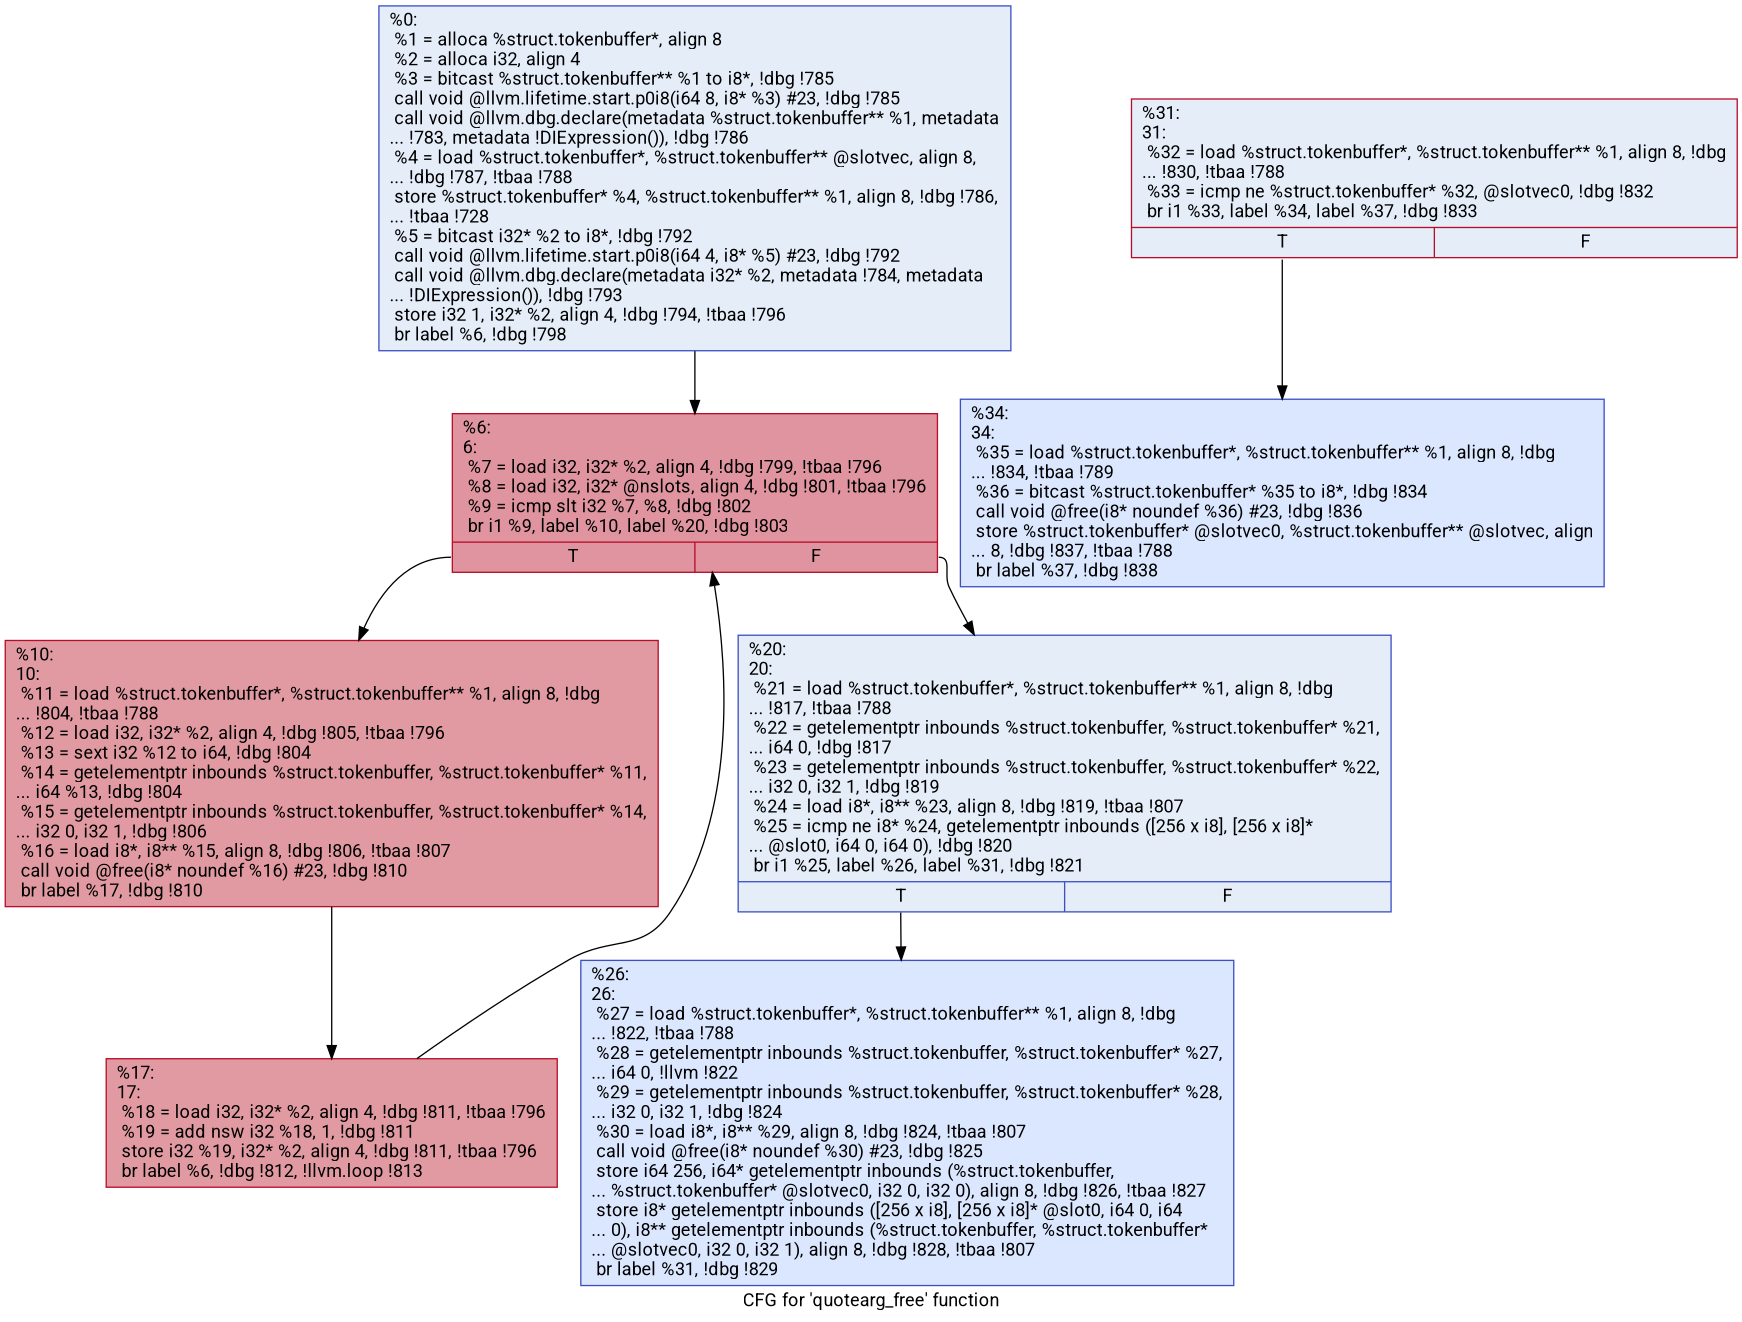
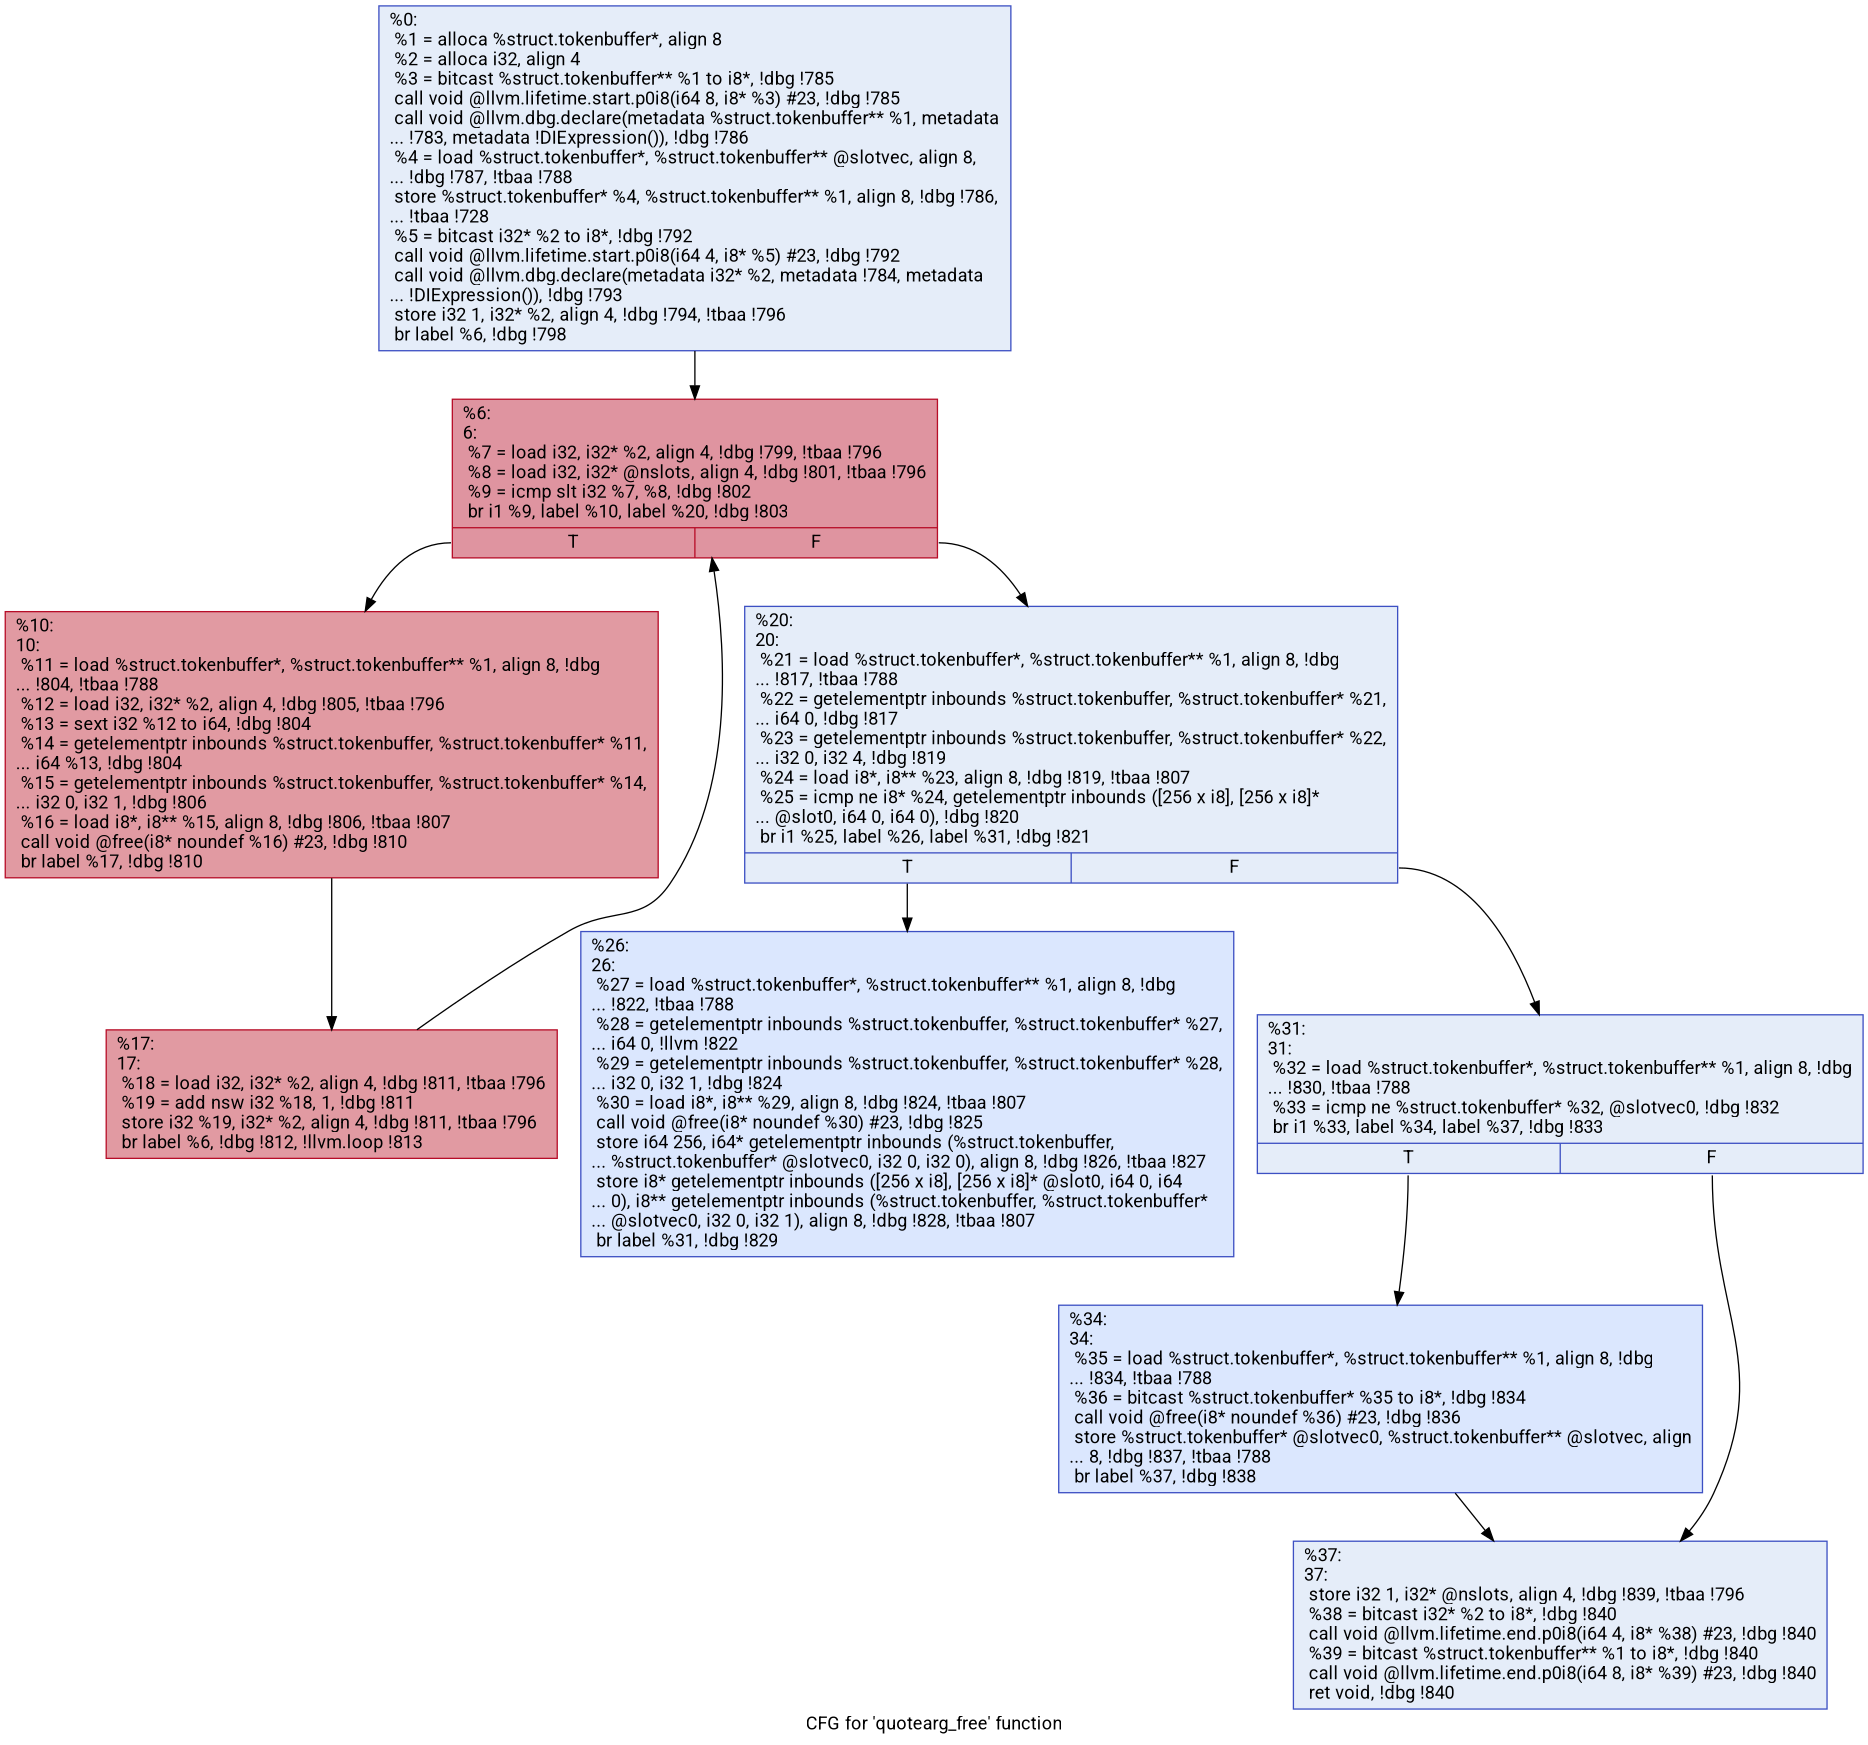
(1434, 178) -> (1560, 1094)
(1042, 473) -> (1141, 1379)
(844, 787) -> (851, 758)
none -> (1486, 914)
none -> (1560, 1625)
